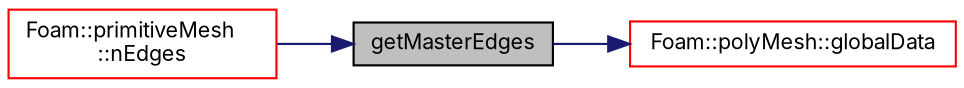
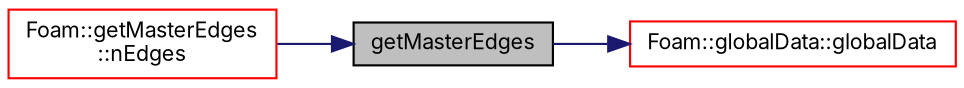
(143, 44) -> (143, 44)
(793, 44) -> (793, 44)
